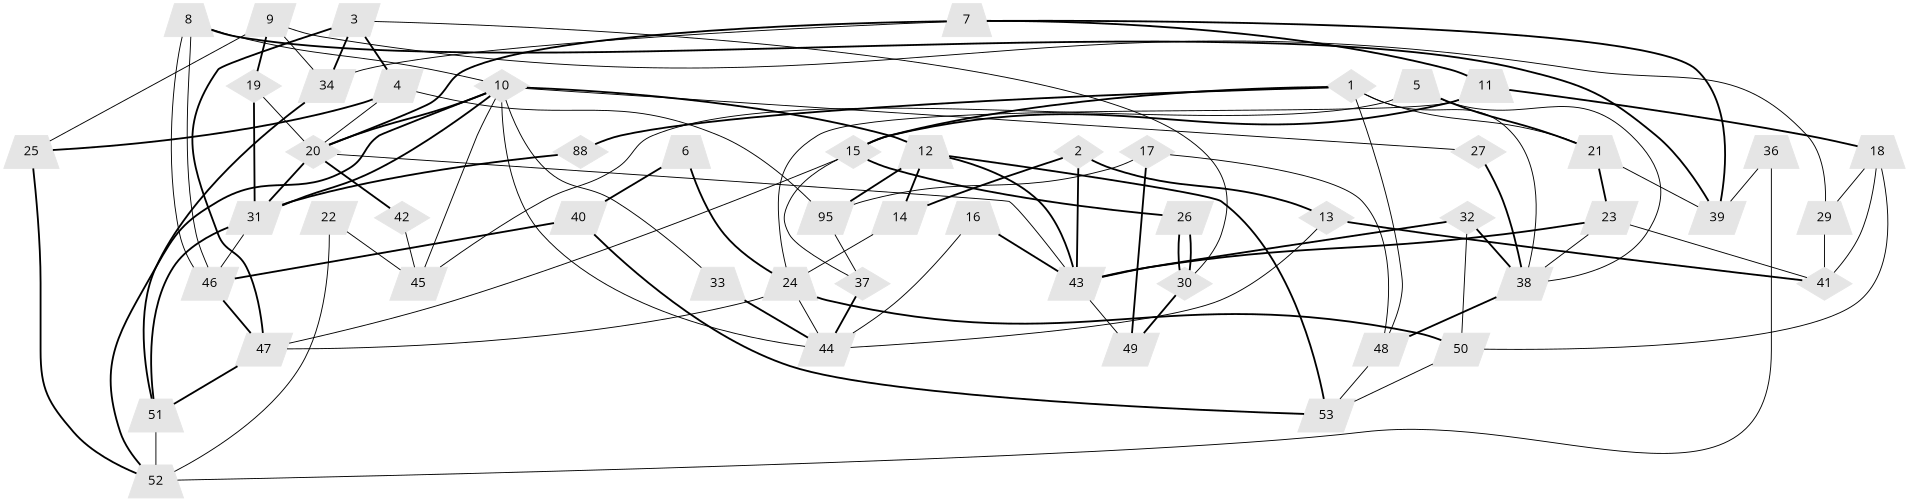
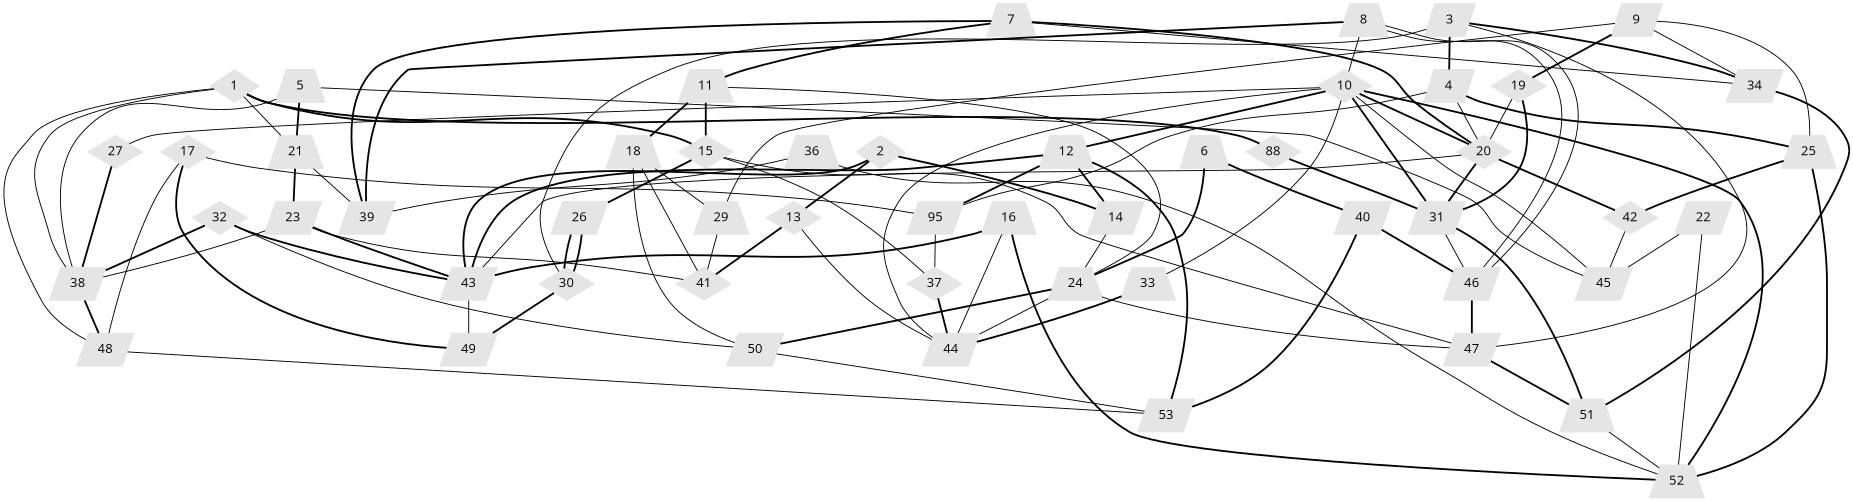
(194, 157) -> (1720, 169)
none -> (1721, 182)
none -> (1274, 456)
